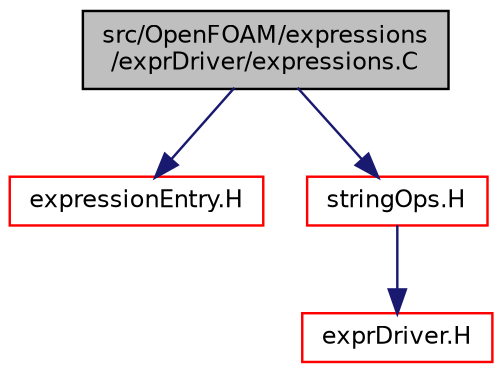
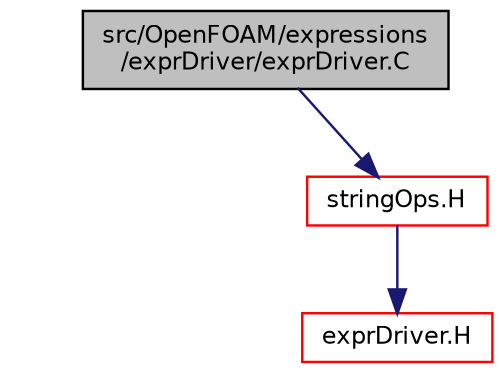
(266, 50) -> (266, 50)
(136, 201) -> none
